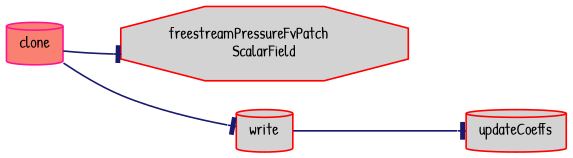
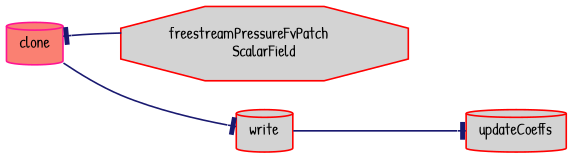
(88, 53) -> (96, 34)
